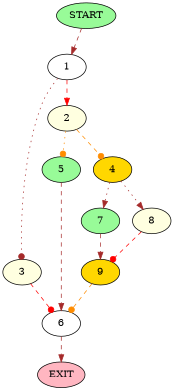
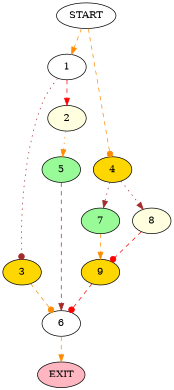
(86, 16) -> (86, 16)
(78, 38) -> (78, 38)
(64, 141) -> (64, 141)
(88, 142) -> (99, 90)
(100, 243) -> (100, 243)
(22, 272) -> (22, 272)
(40, 296) -> (40, 296)
(83, 296) -> (83, 296)
(61, 346) -> (61, 346)
